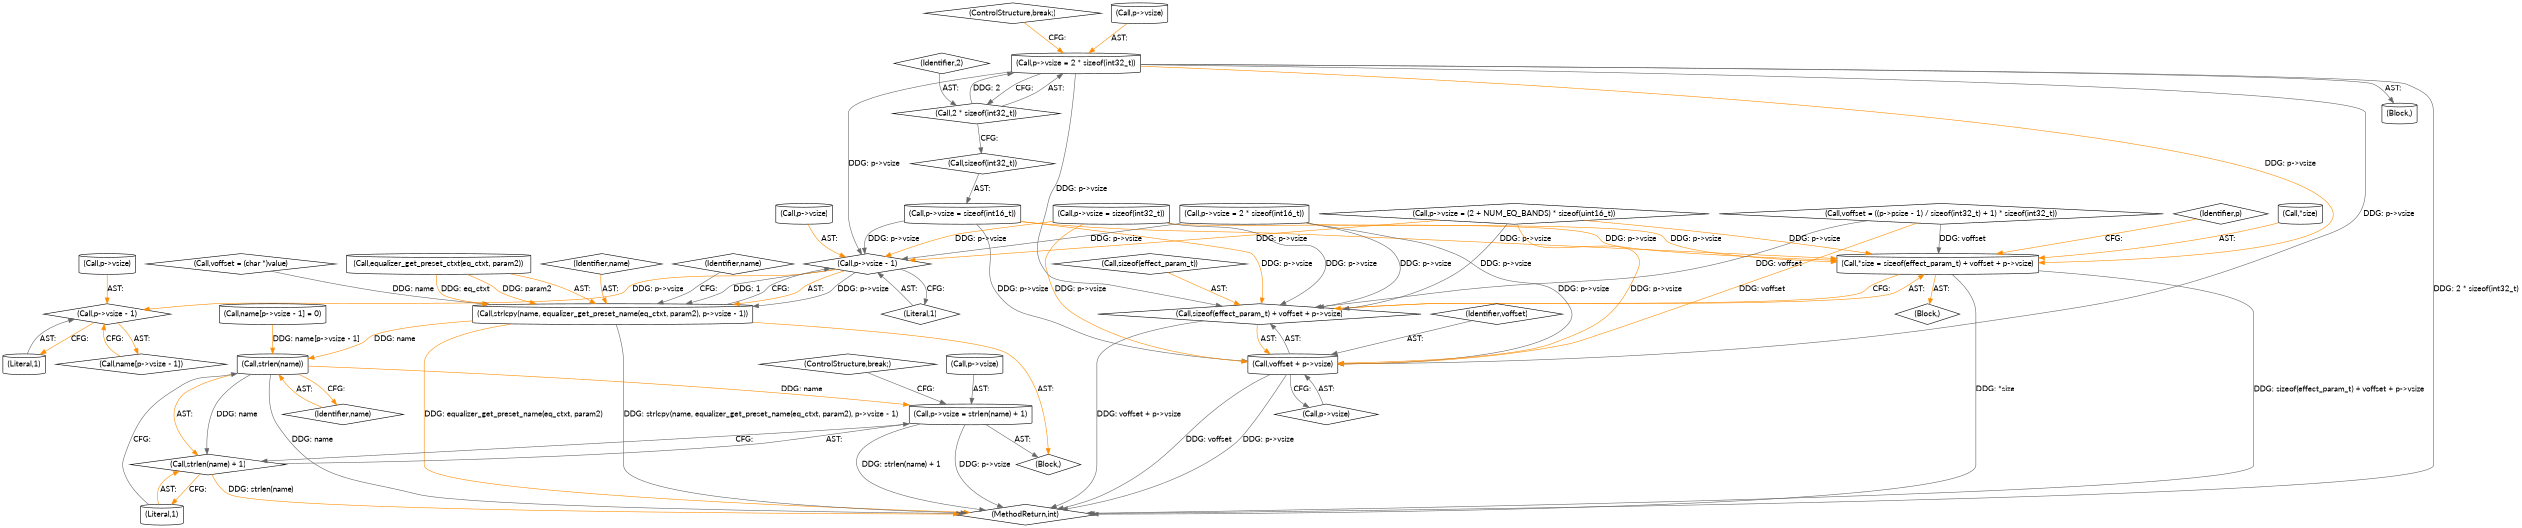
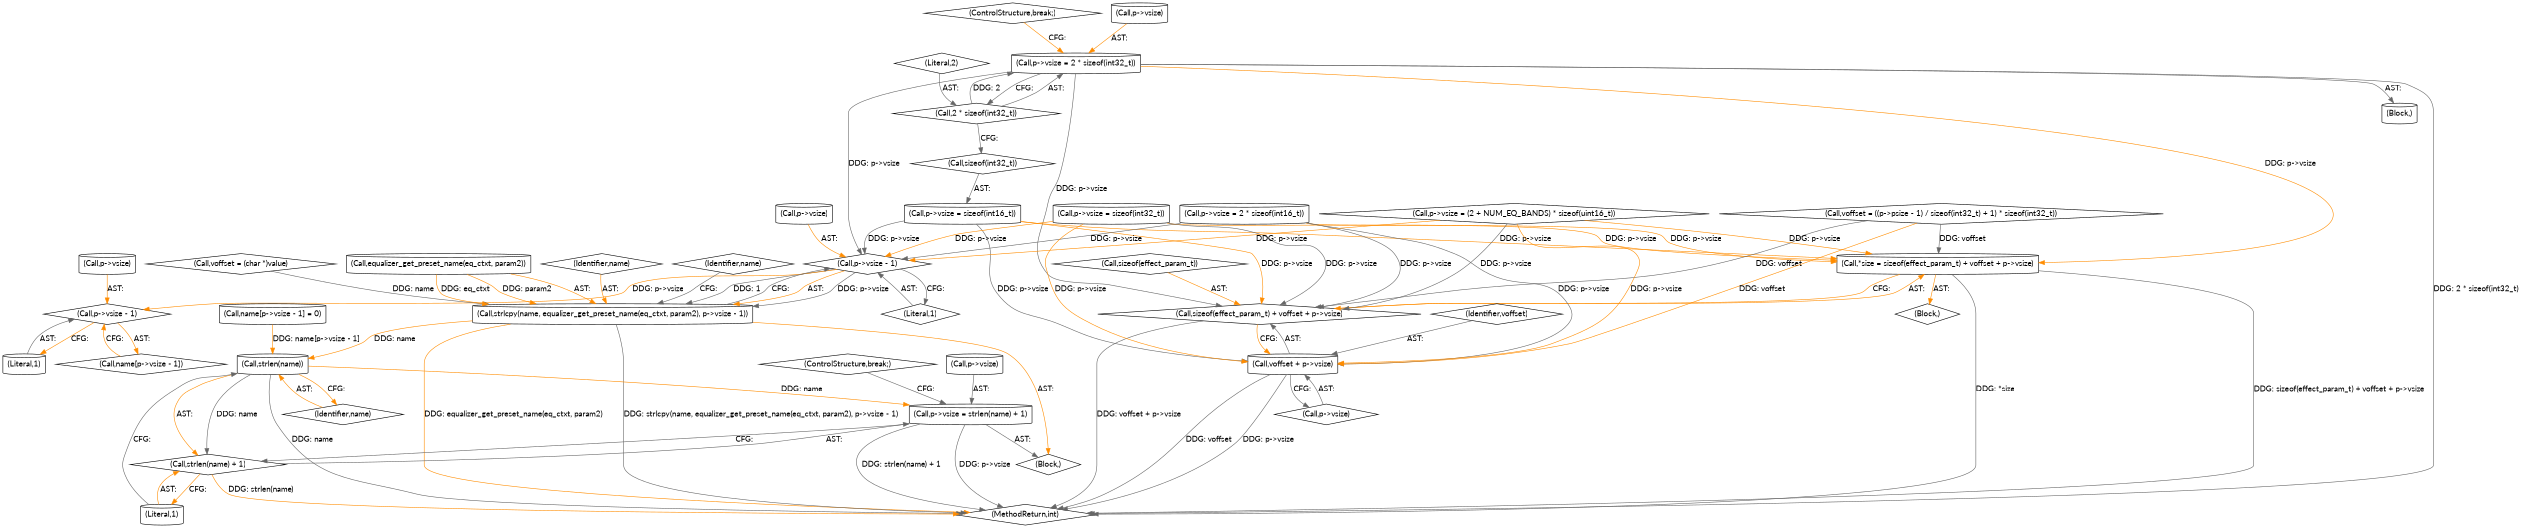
(942, 63) -> (942, 63)
(2322, 102) -> none
(2221, 214) -> none
(2300, 214) -> none
(439, 264) -> (439, 264)
(1270, 339) -> (1270, 339)
